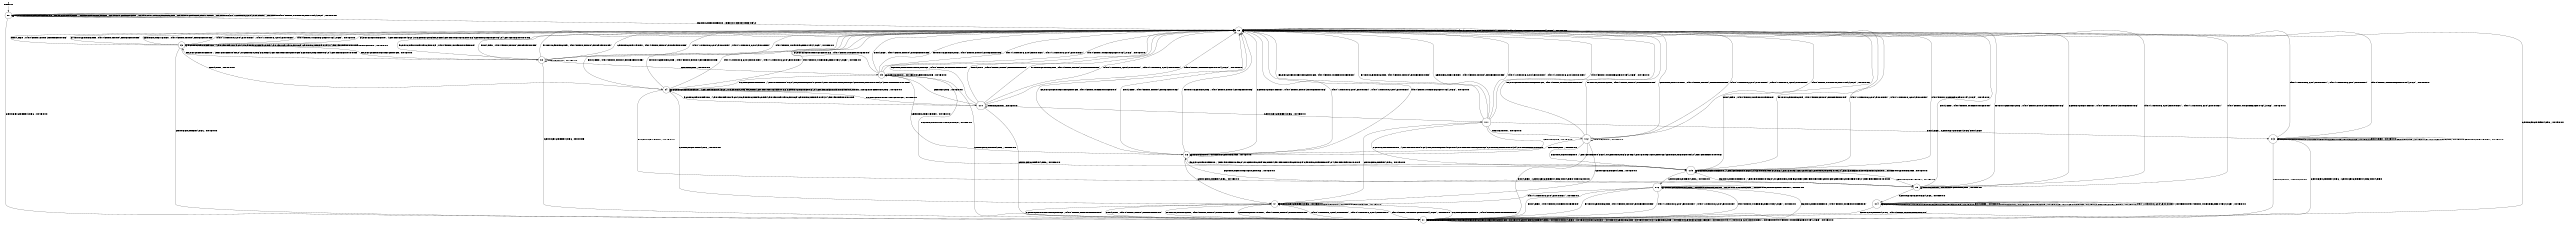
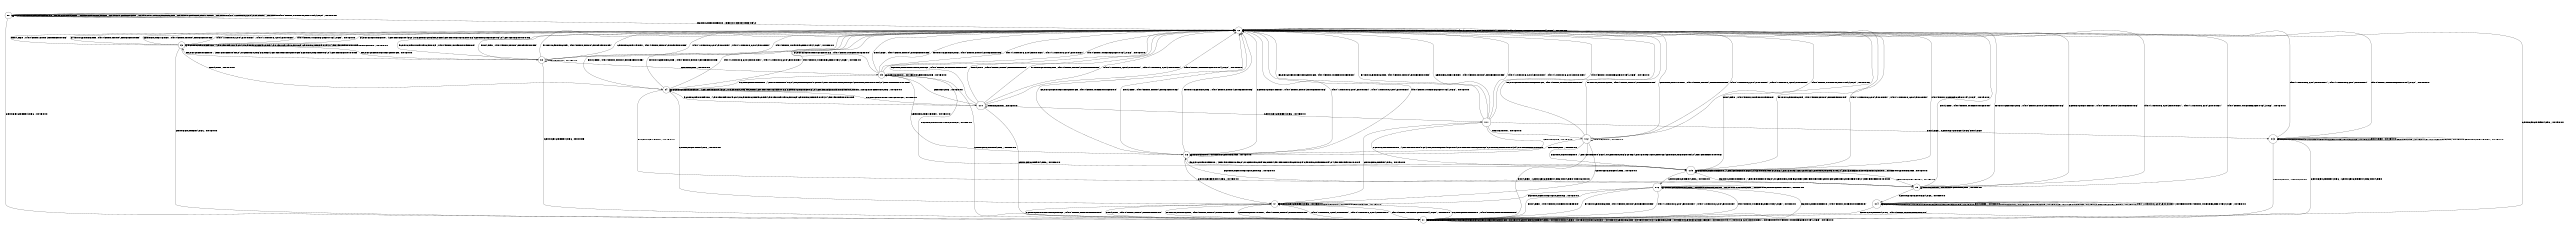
(8, 4) -> none
(1218, 179) -> (1218, 179)
(1553, 196) -> (1553, 196)
